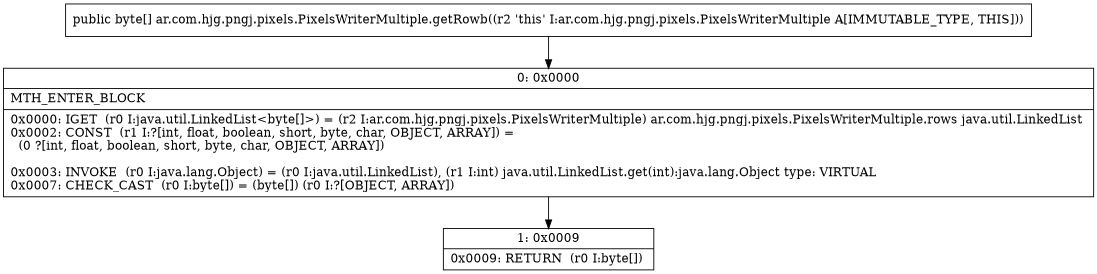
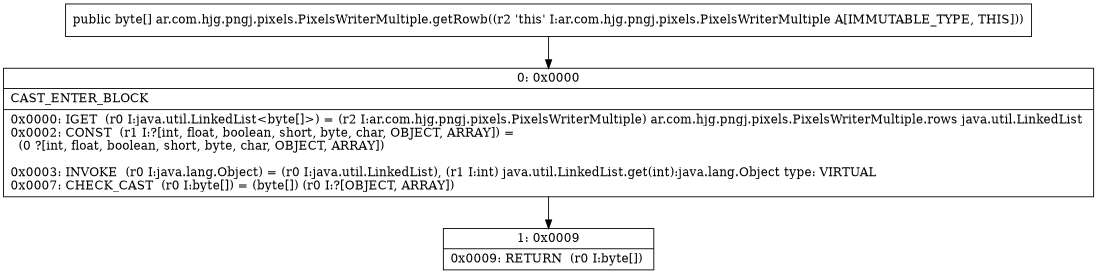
(78, 99) -> (80, 99)
